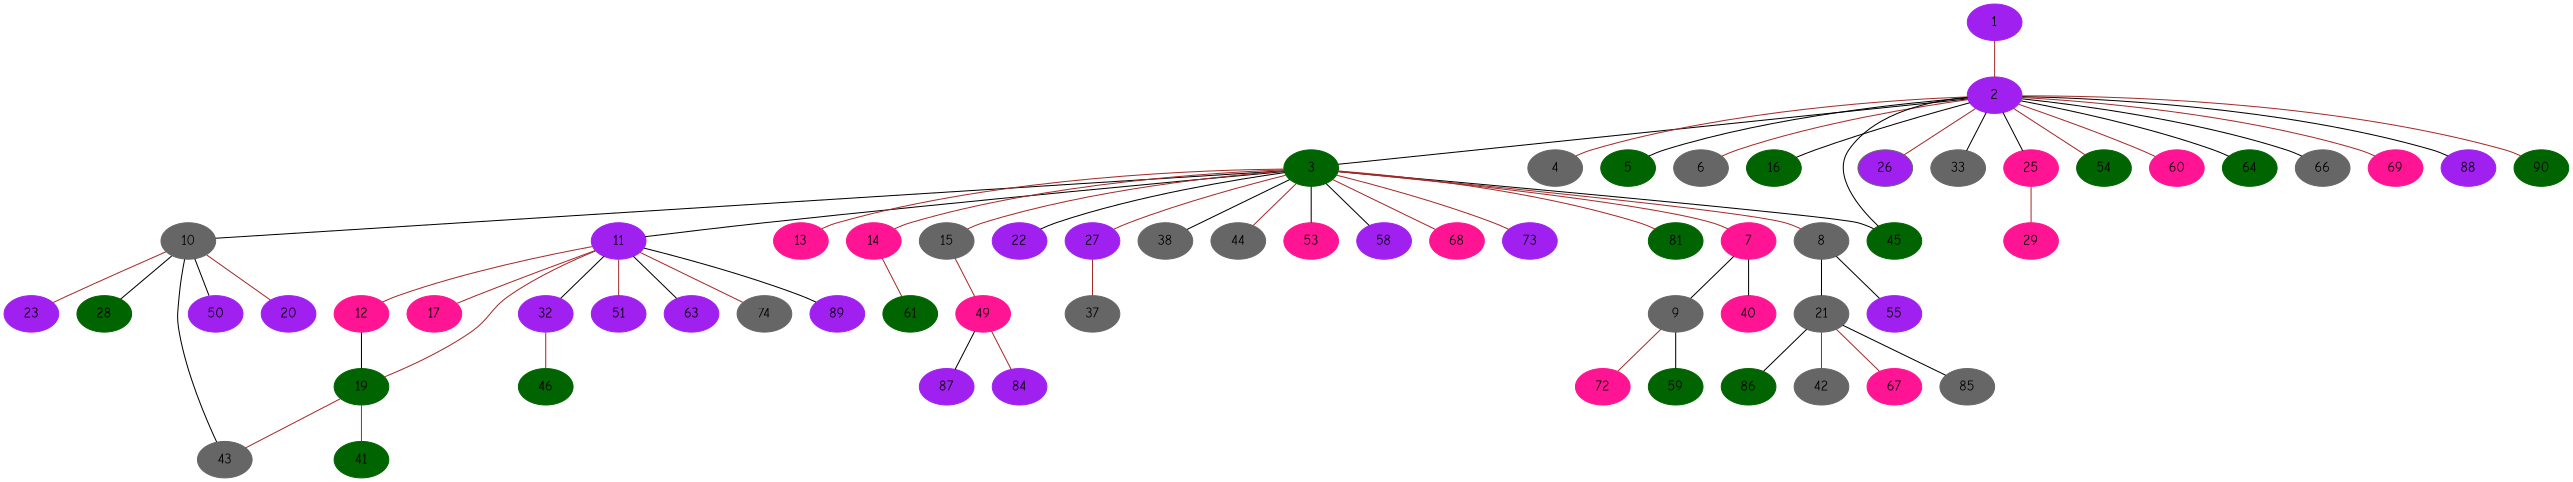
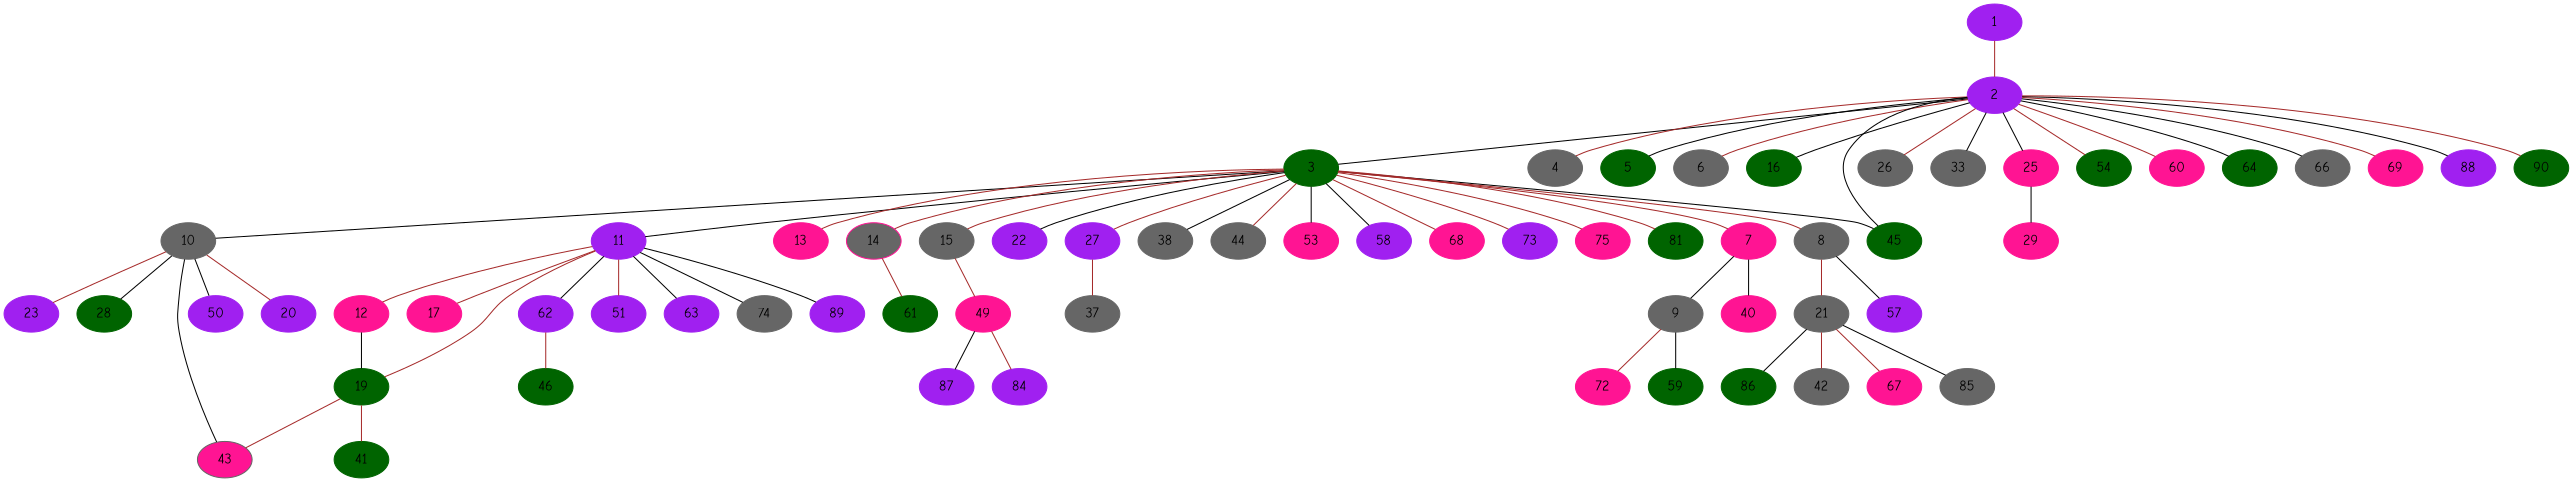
(1885, 168) -> (1885, 168)
(2031, 205) -> (2031, 205)
(874, 241) -> (874, 241)
none -> (1603, 241)
(691, 277) -> (691, 277)
(1821, 278) -> (1821, 278)
(546, 314) -> (546, 314)
(1894, 314) -> (1894, 314)
(225, 460) -> (225, 460)
